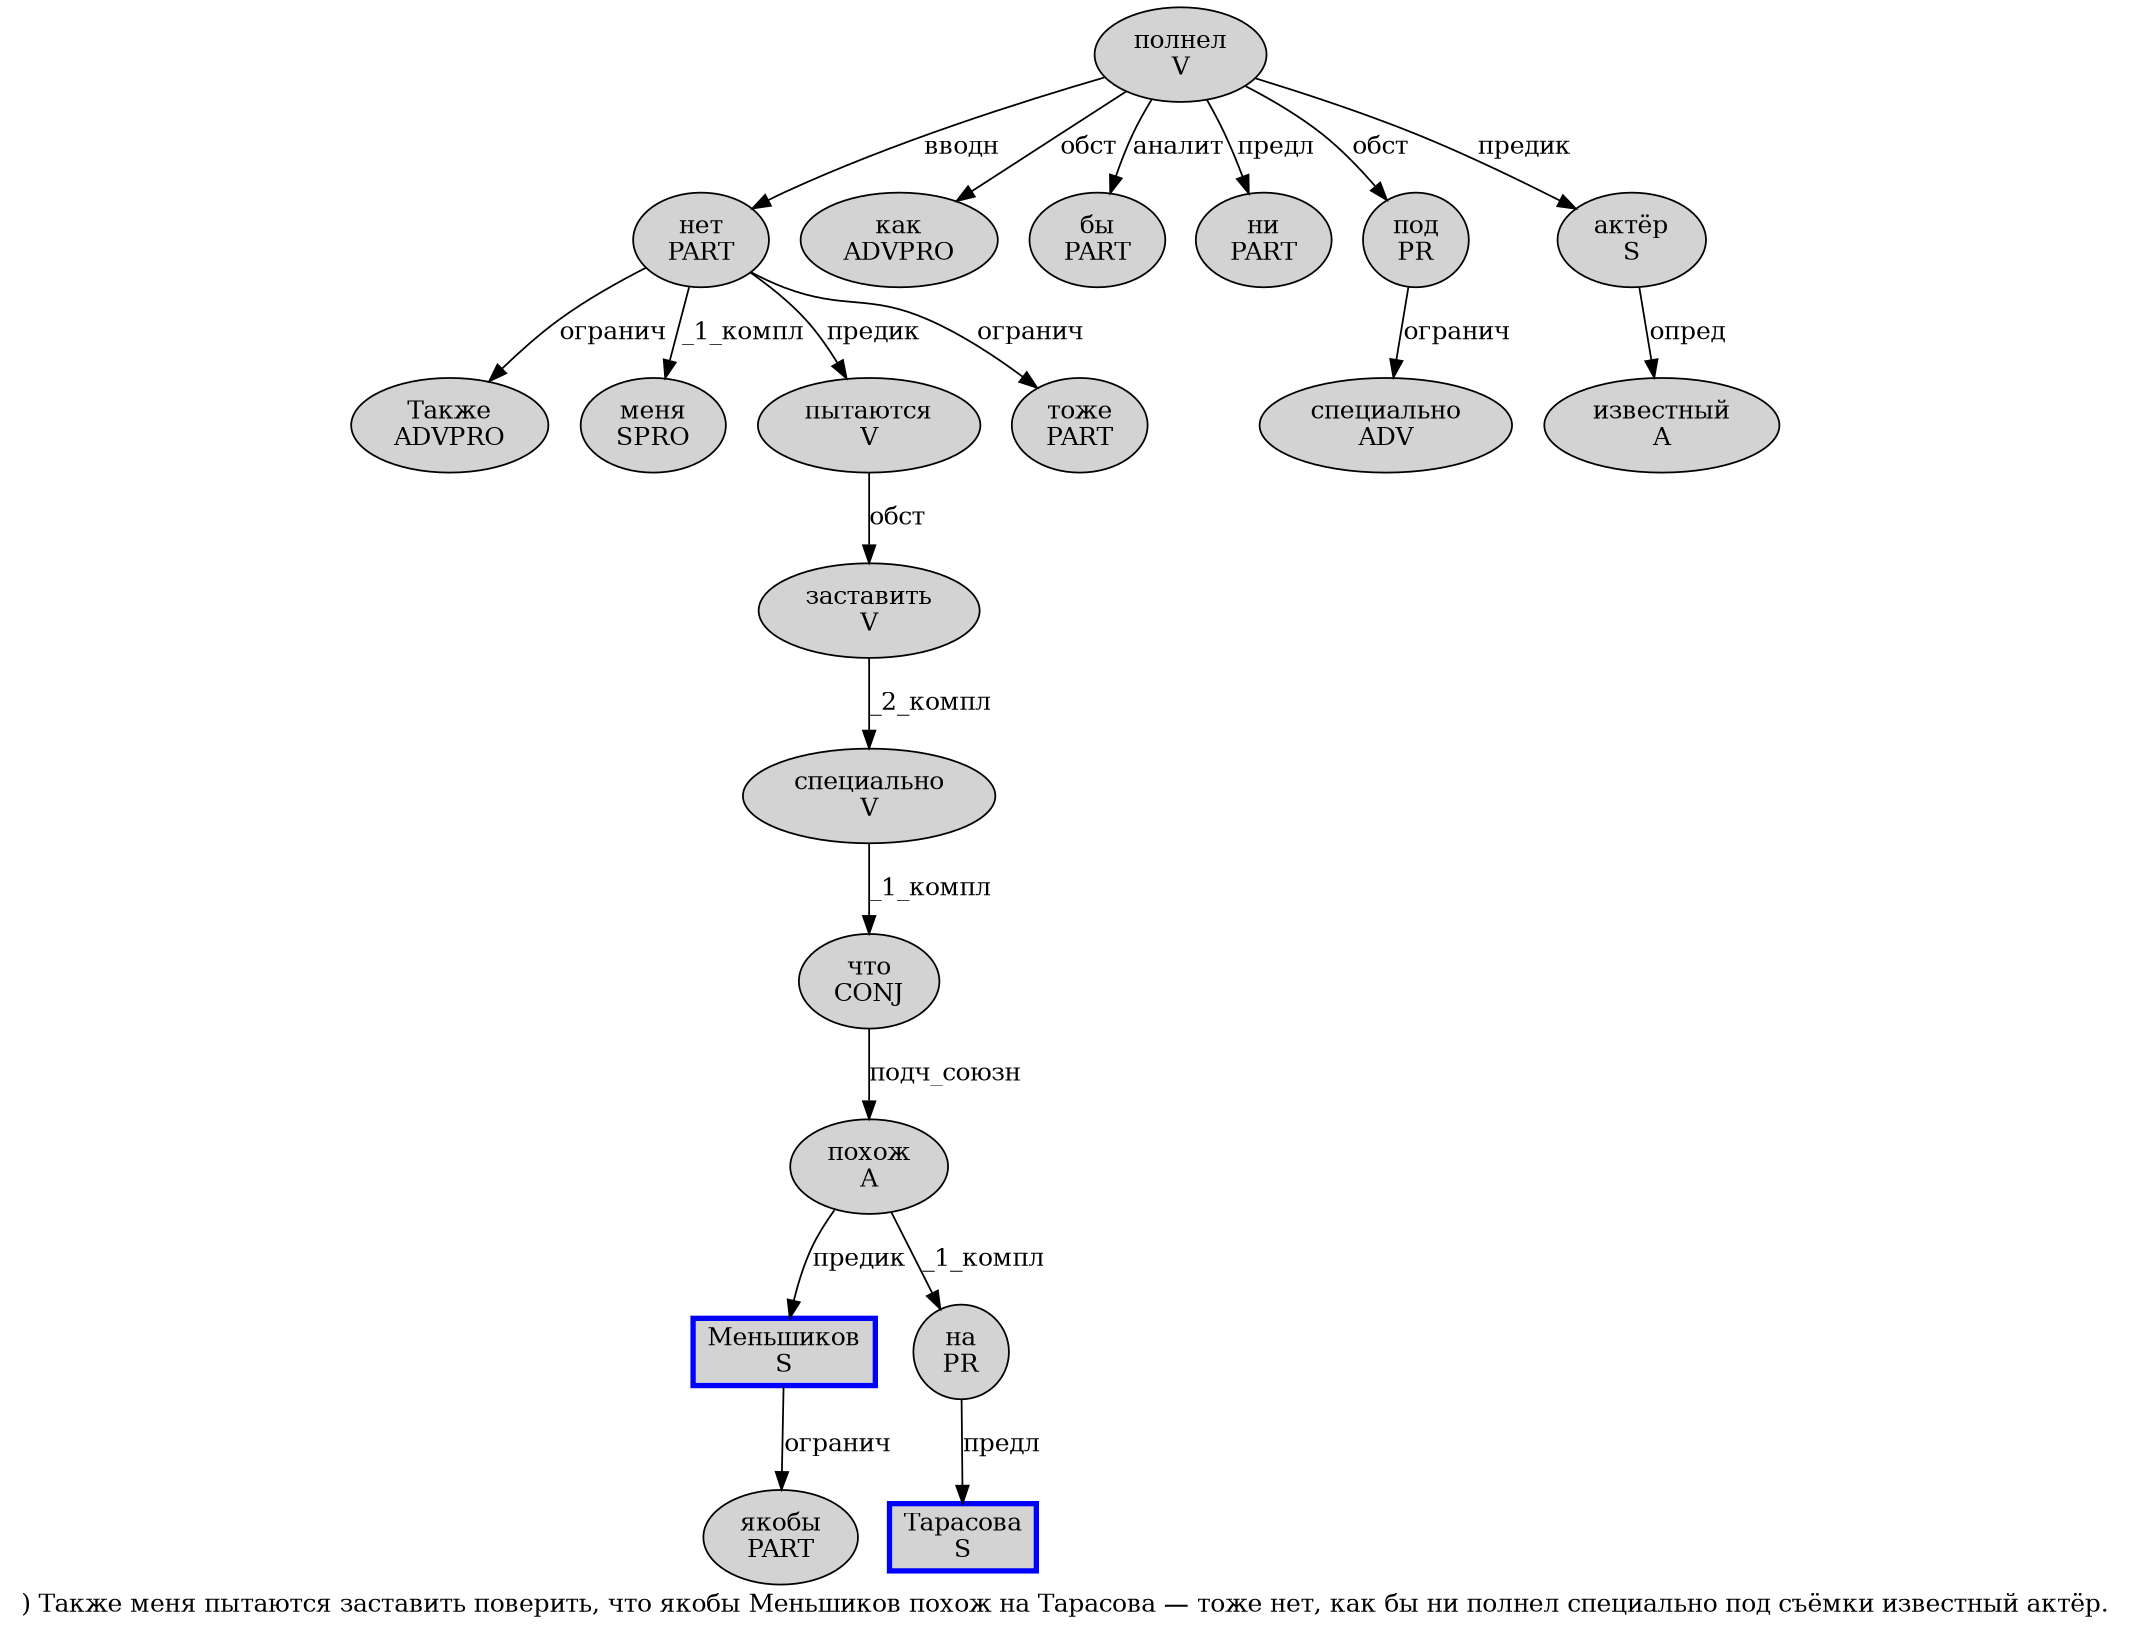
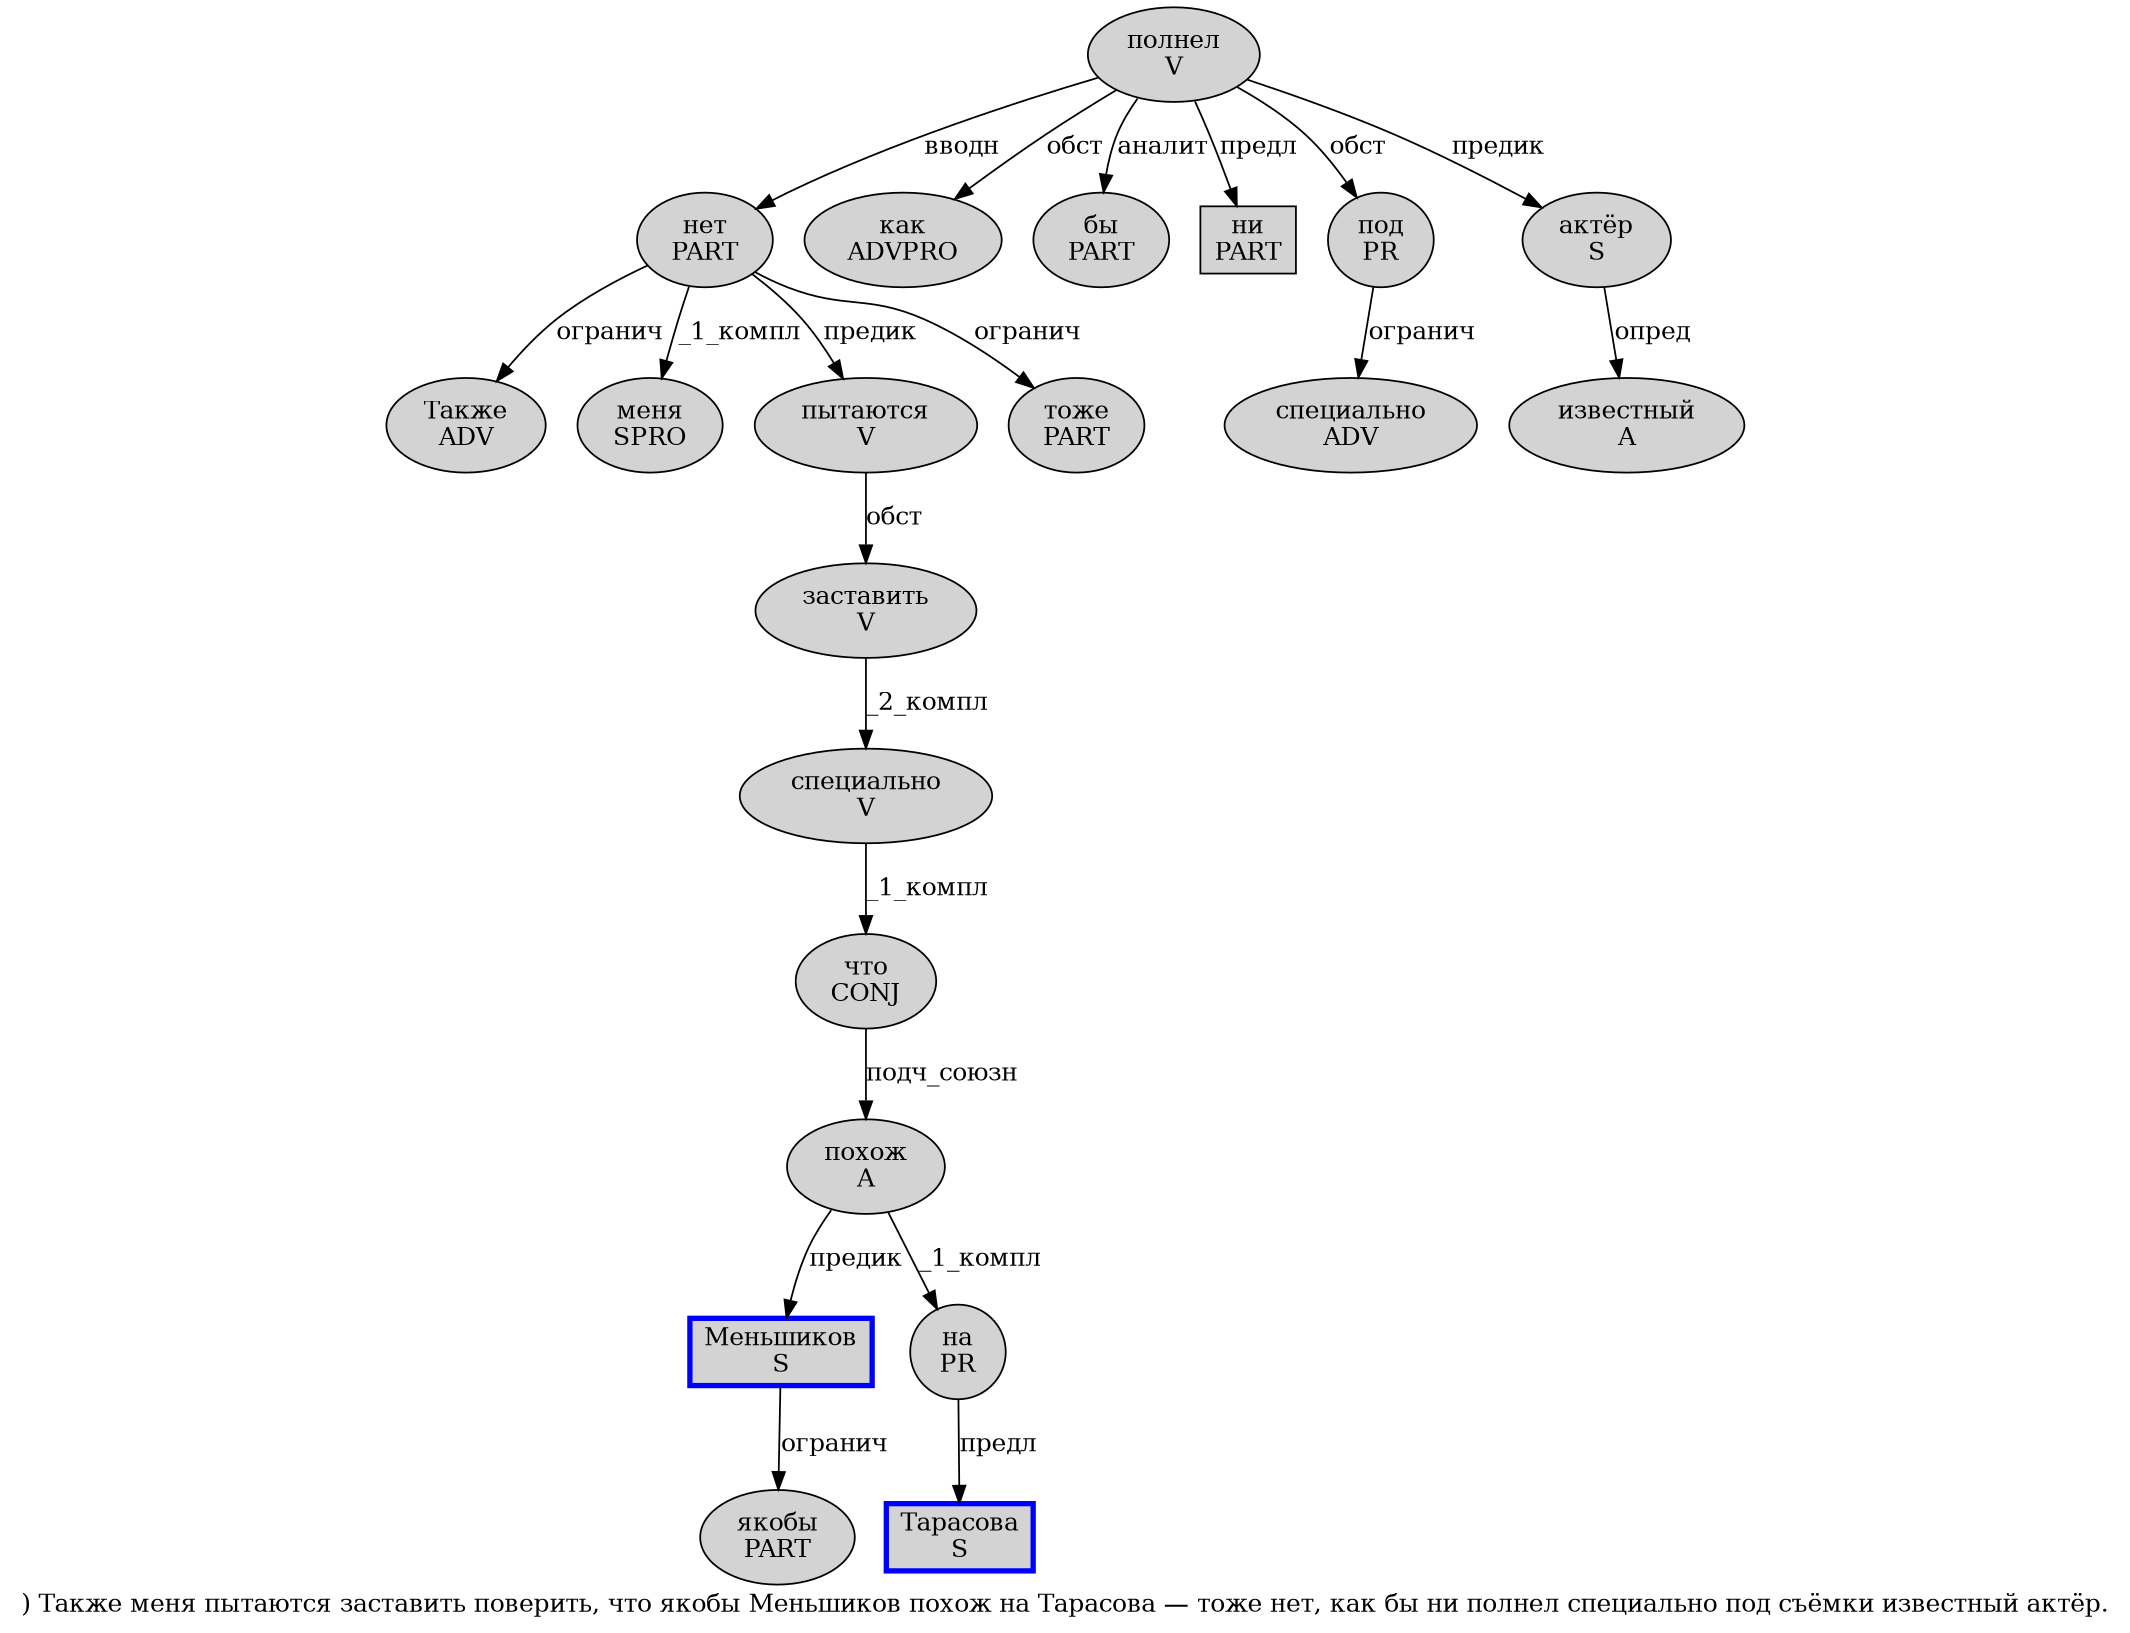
(1264, 240) -> (1248, 240)
(450, 425) -> (466, 425)
